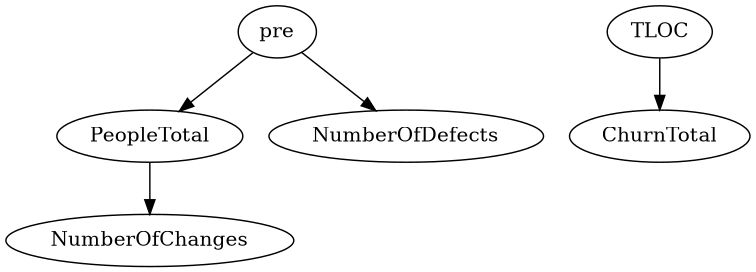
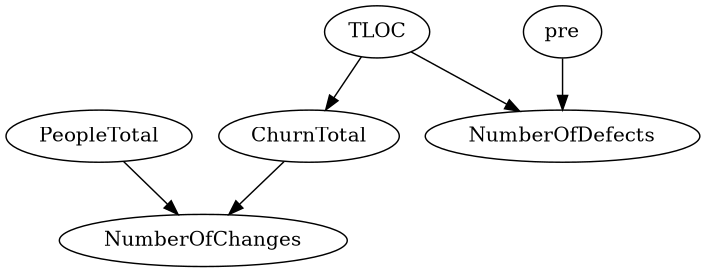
(222, 78) -> none
none -> (459, 78)
none -> (262, 183)
